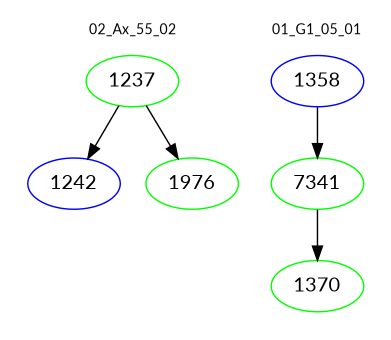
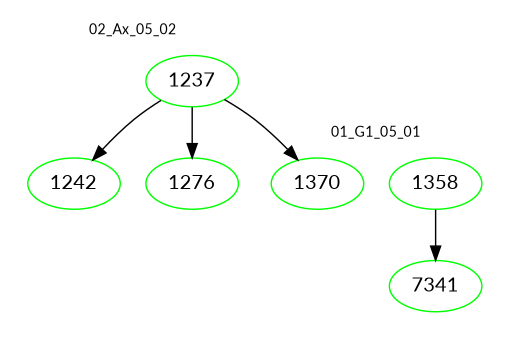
(133, 31) -> (133, 31)
(317, 81) -> (436, 184)
(74, 184) -> (74, 184)
(192, 184) -> (192, 184)
(317, 228) -> (270, 133)
